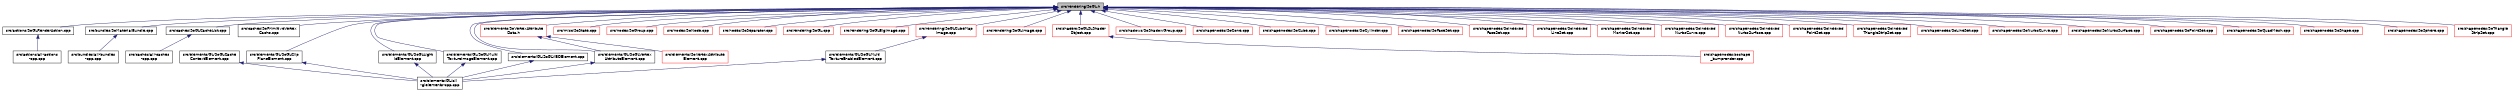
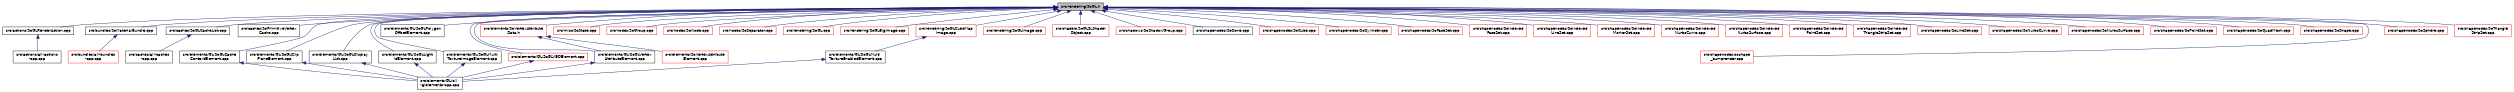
none -> (643, 11)
none -> (413, 31)
(1223, 31) -> (1223, 31)
(1407, 50) -> (2366, 37)
(93, 57) -> (93, 57)
none -> (340, 57)
(548, 57) -> (548, 57)
